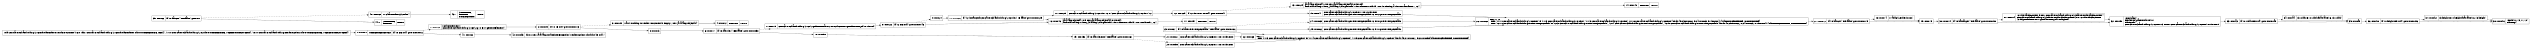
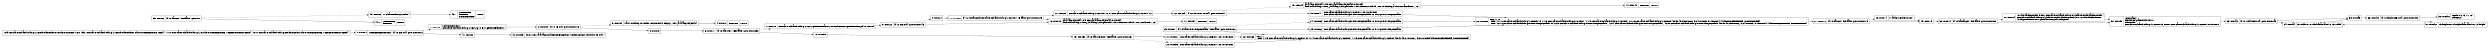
(2489, 20) -> (2384, 25)
